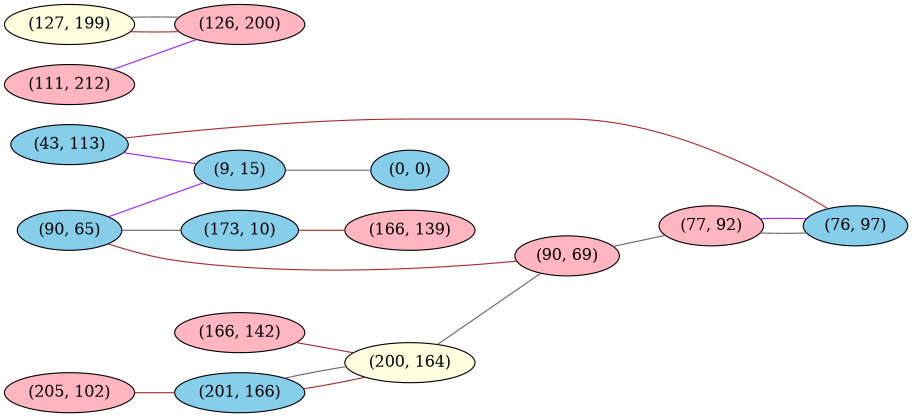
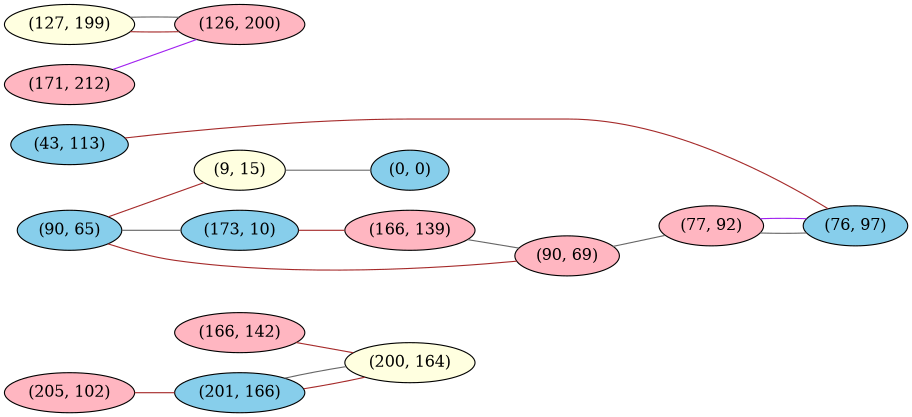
(70, 85) -> (70, 85)
(160, 158) -> none
(240, 170) -> (240, 170)
(156, 200) -> (156, 200)
(489, 309) -> (493, 244)
